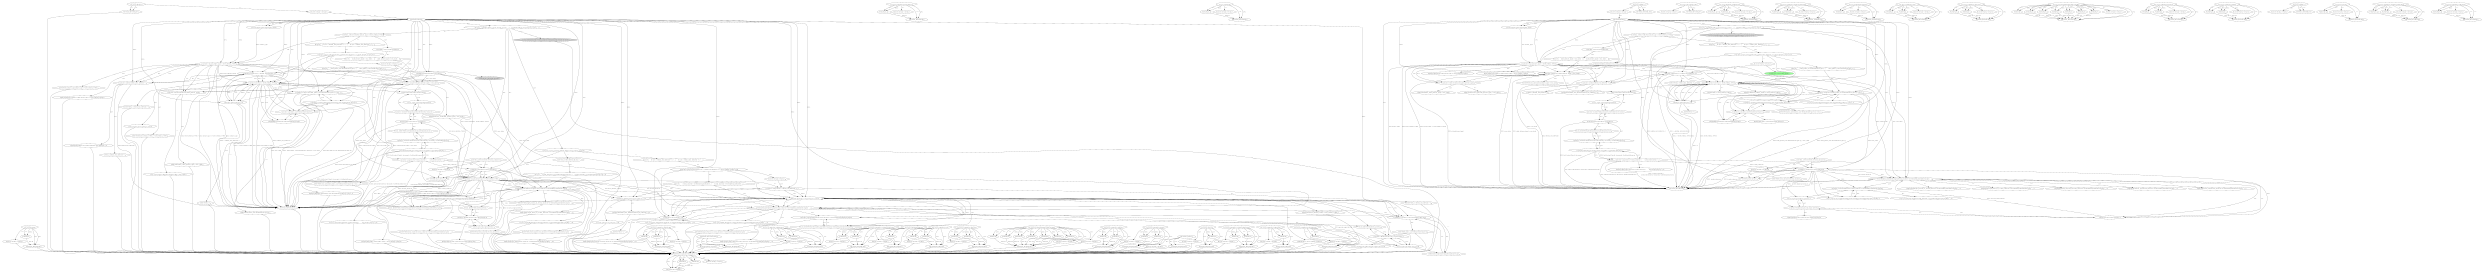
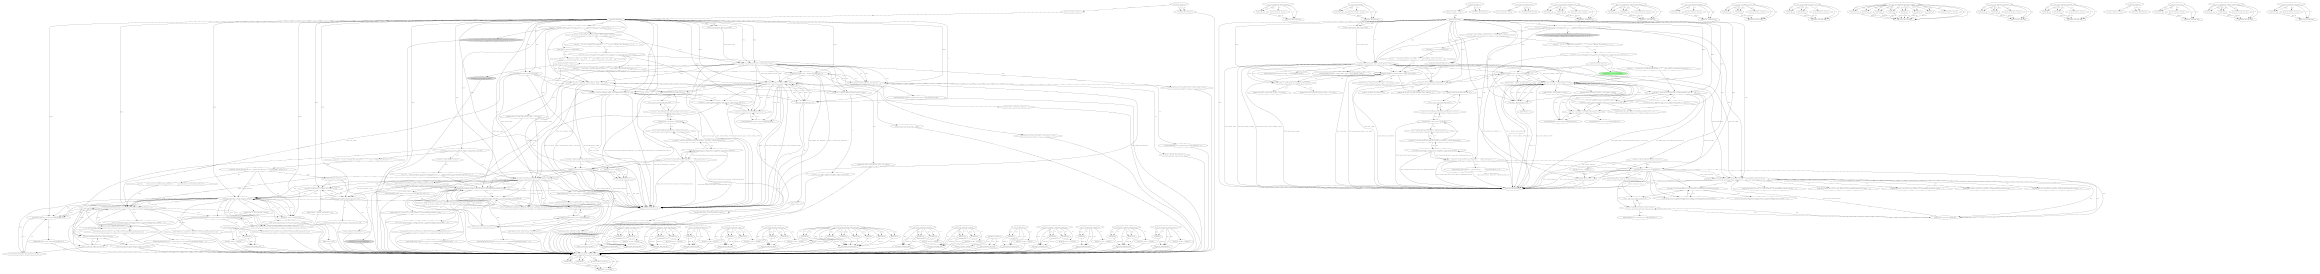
none -> (359, 242)
